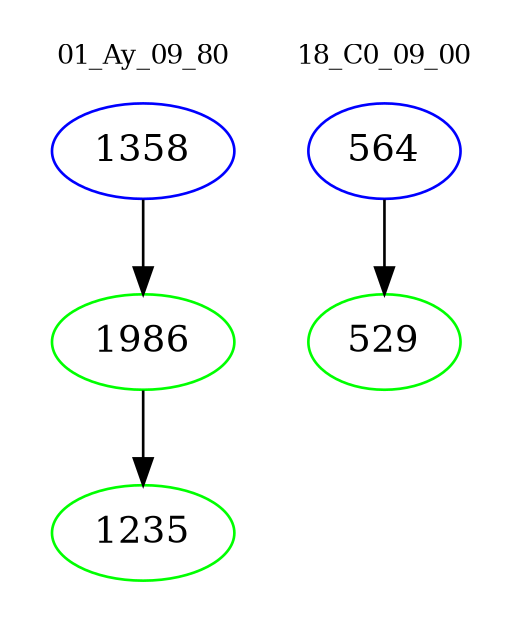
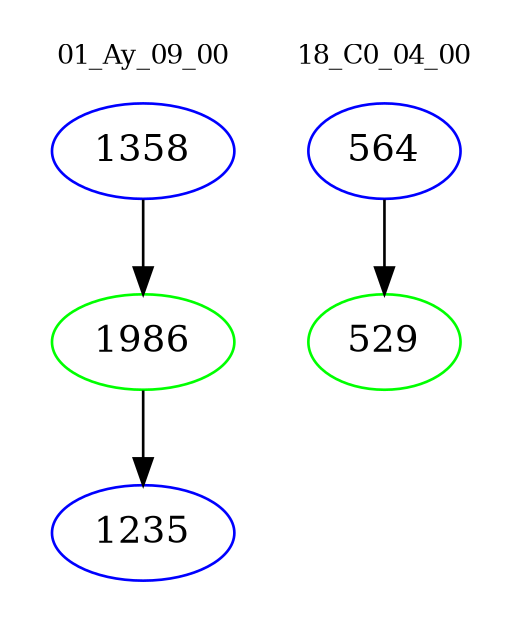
(143, 57) -> (143, 57)
(384, 57) -> (384, 57)
(143, 533) -> (143, 533)
